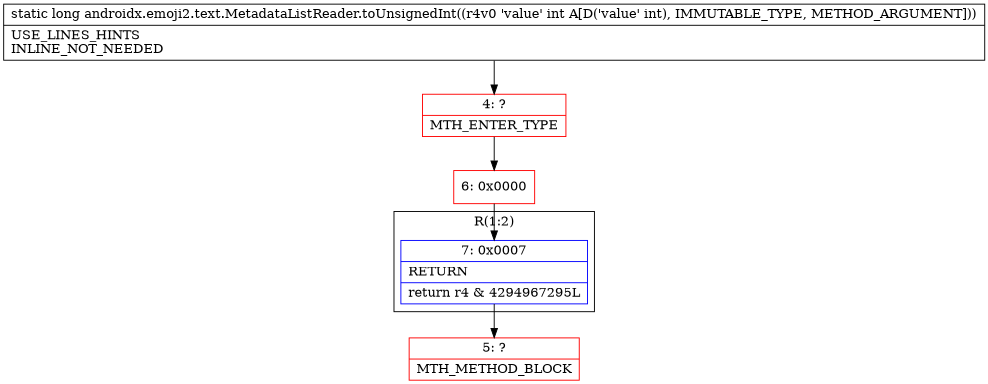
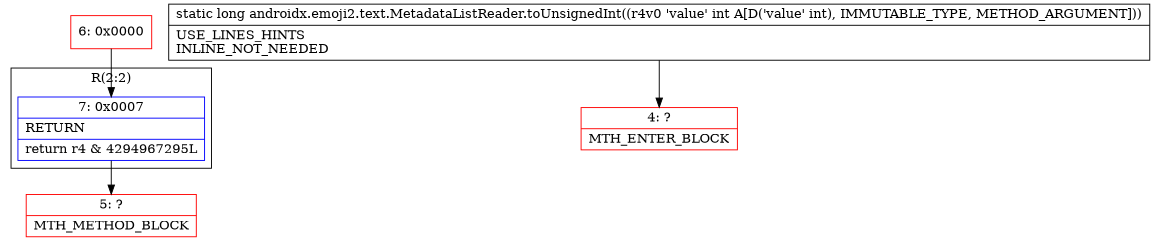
(494, 126) -> (659, 139)
(494, 149) -> none
(494, 222) -> (111, 79)
